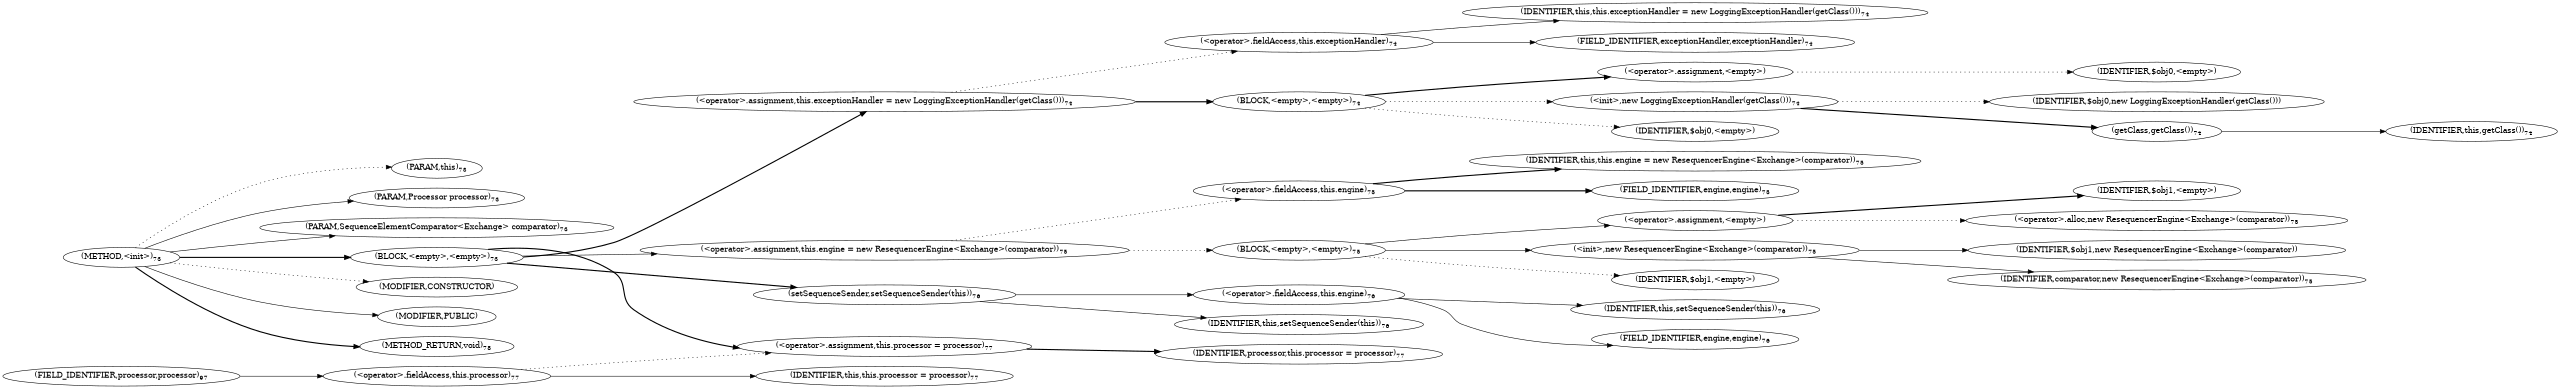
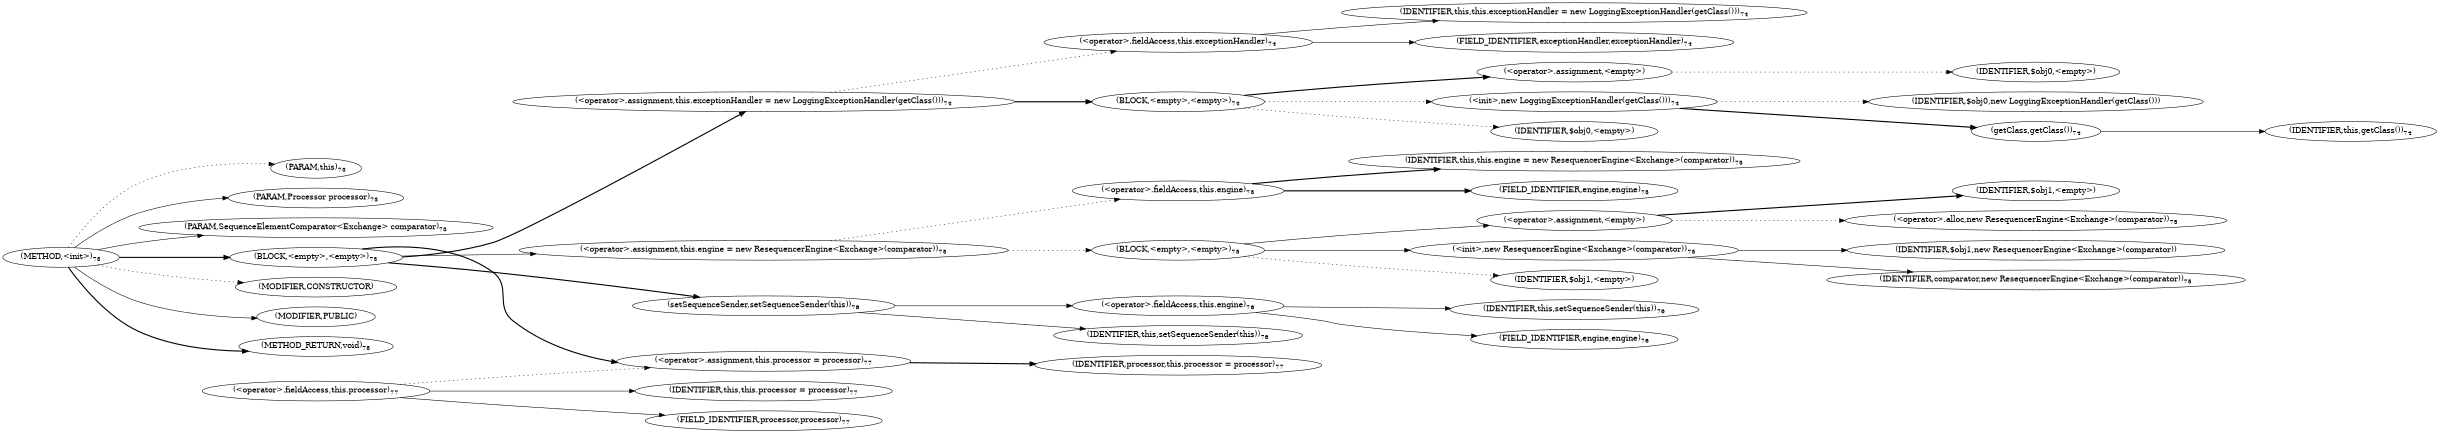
(204, 375) -> (846, 420)
(279, 376) -> (530, 407)
